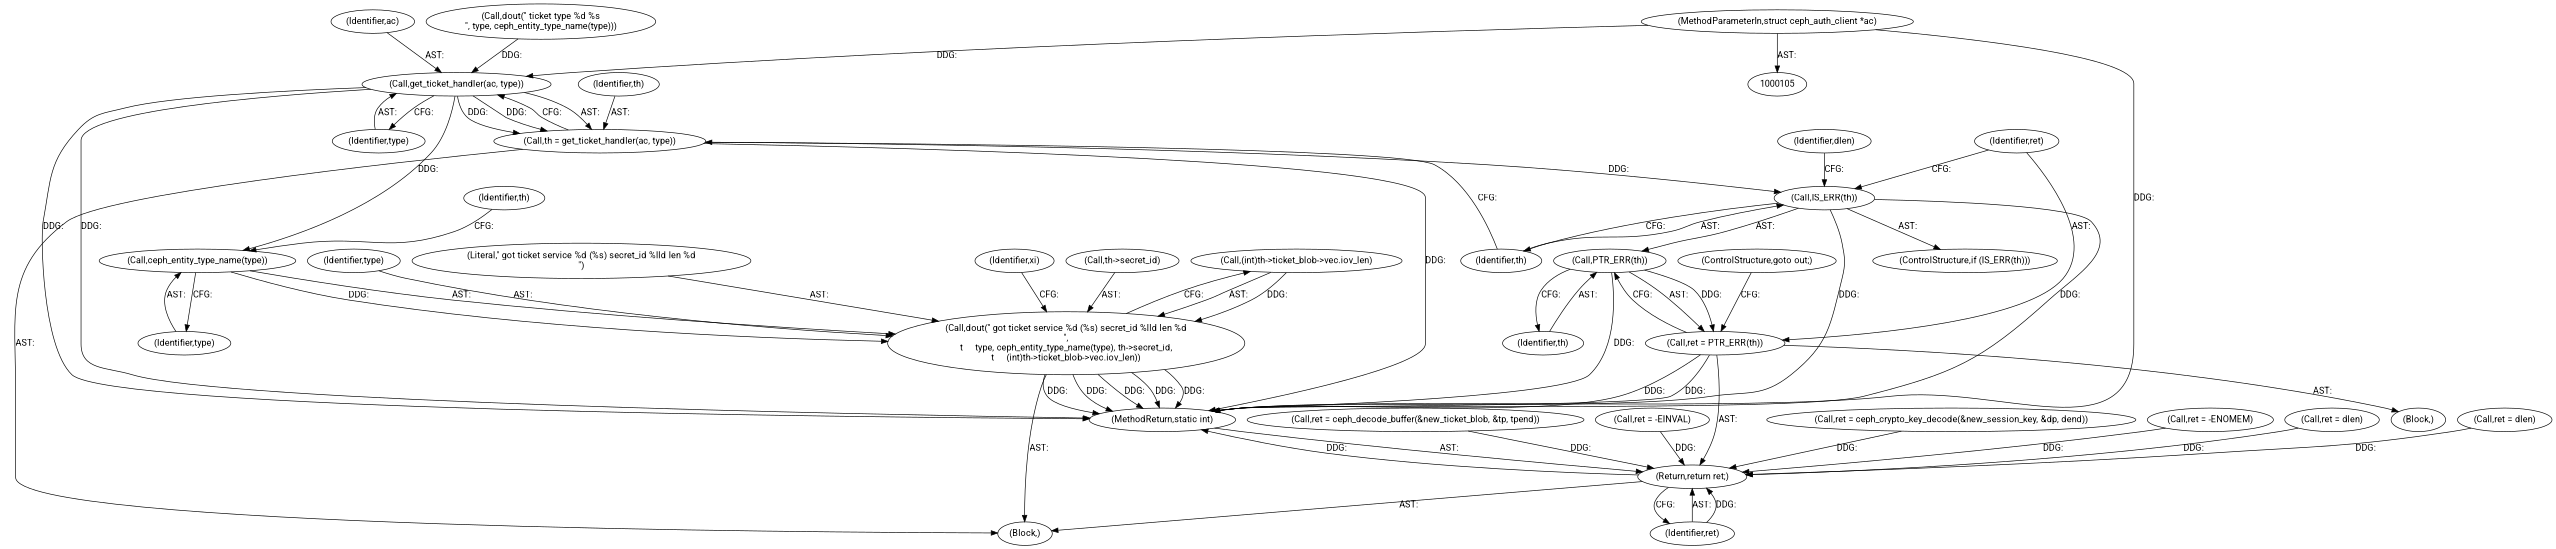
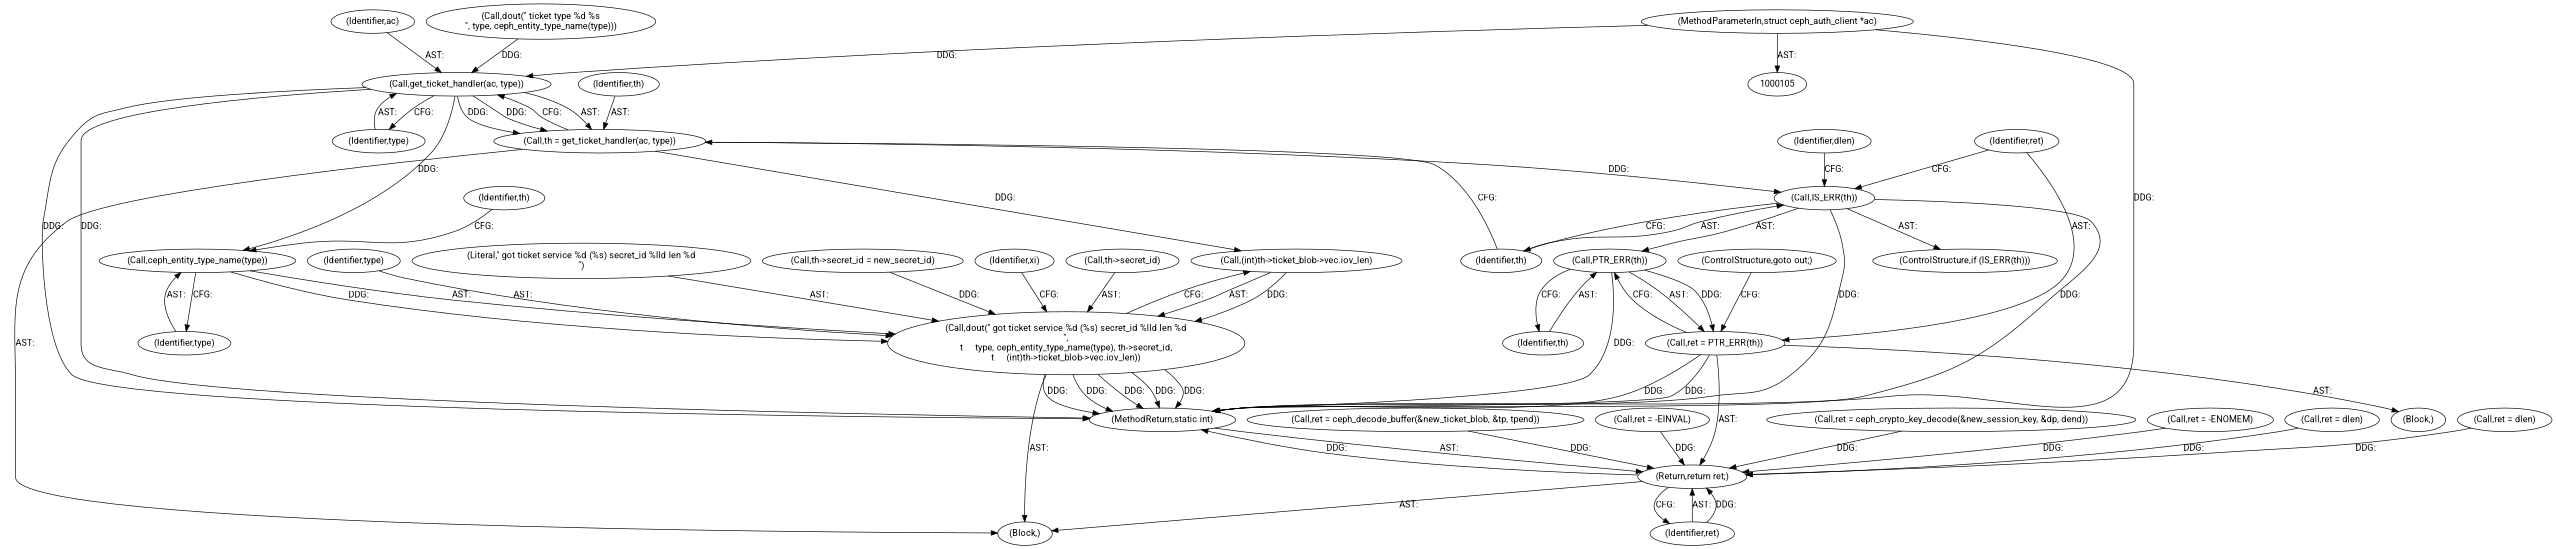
(1251, 166) -> (945, 200)
none -> (863, 261)
